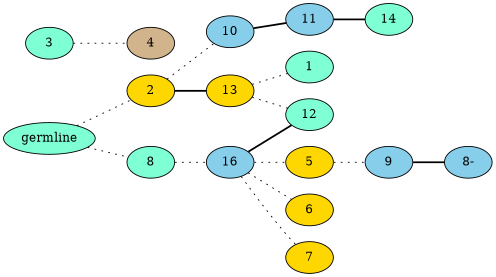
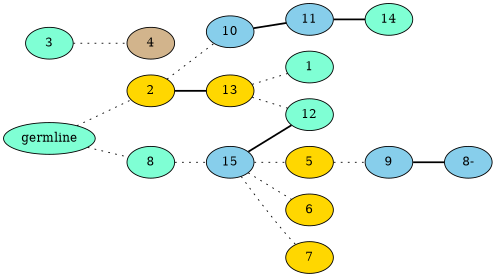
(230, 162) -> (230, 162)
